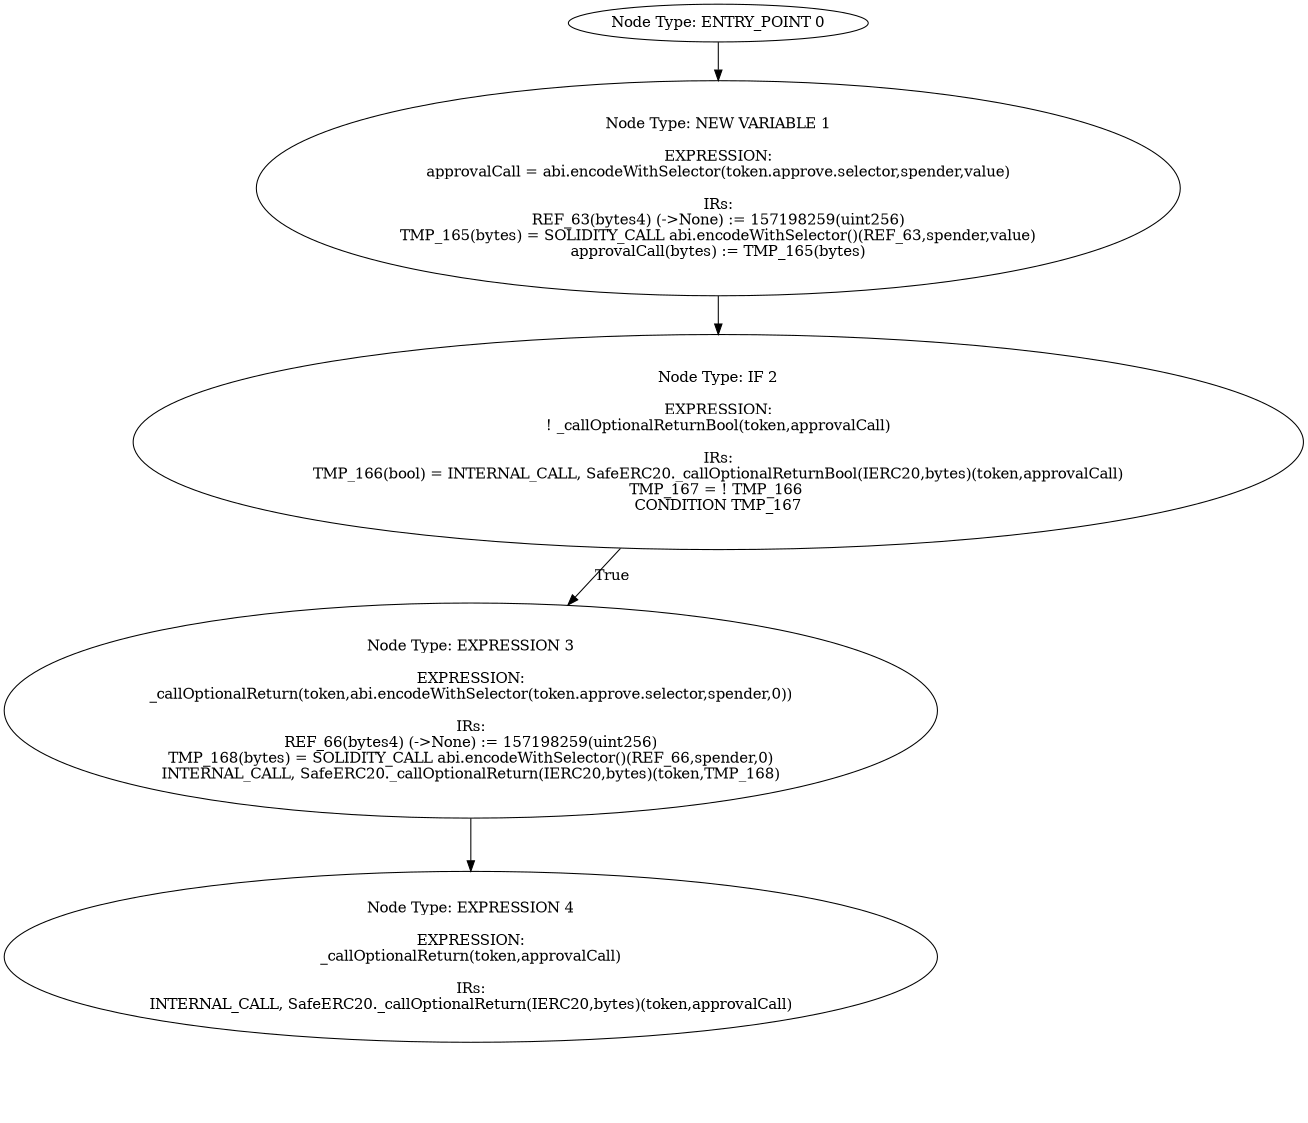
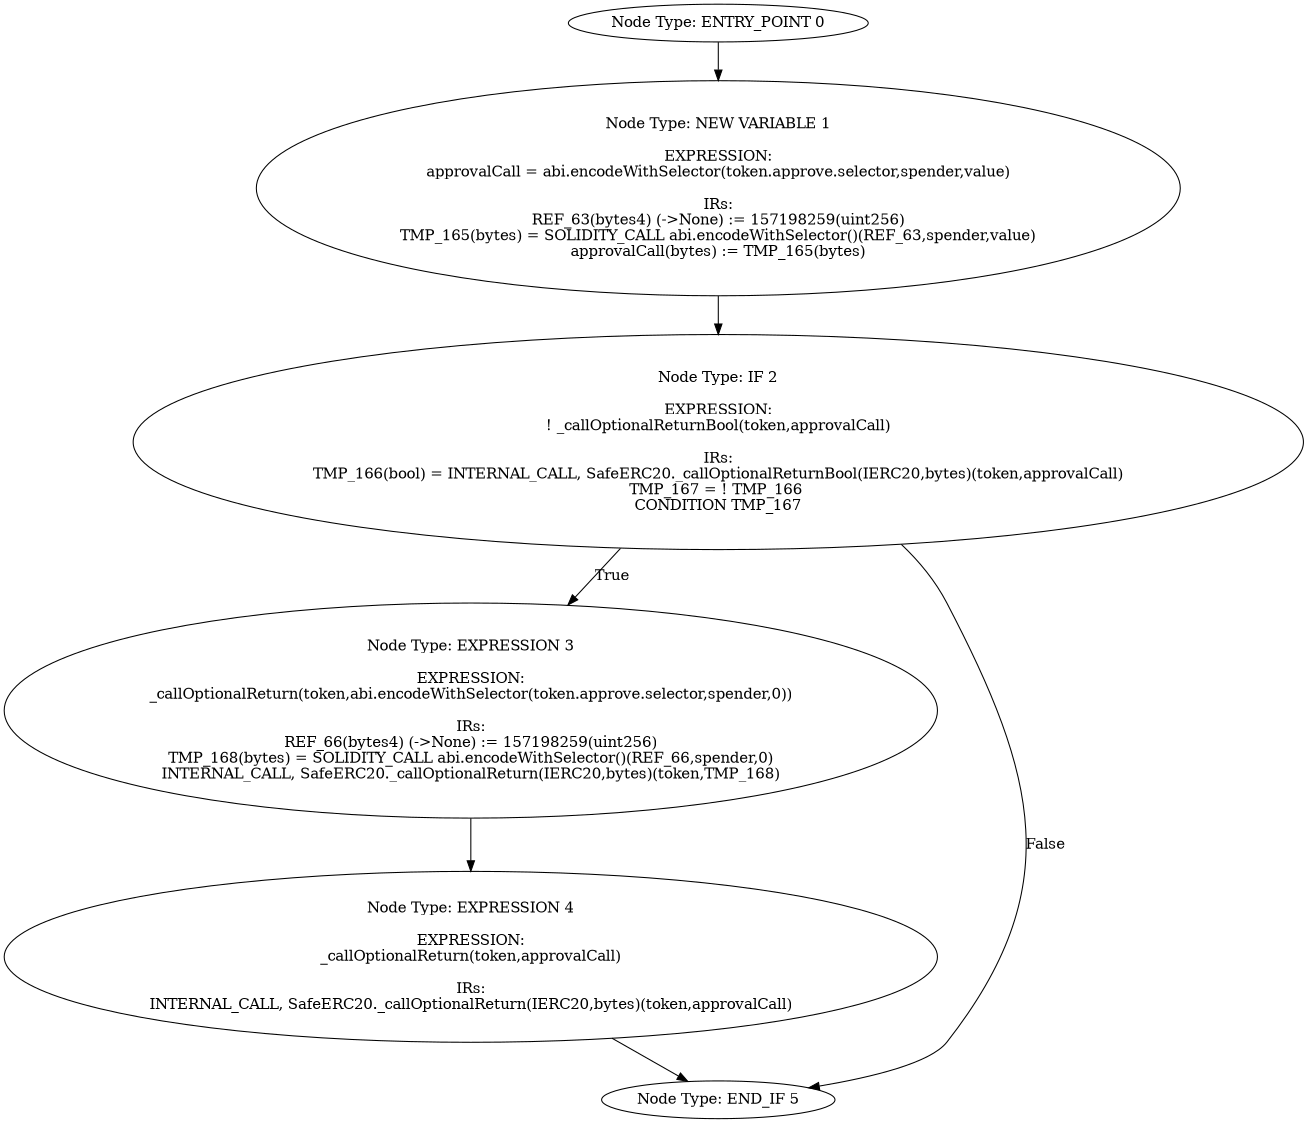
none -> (718, 1100)
